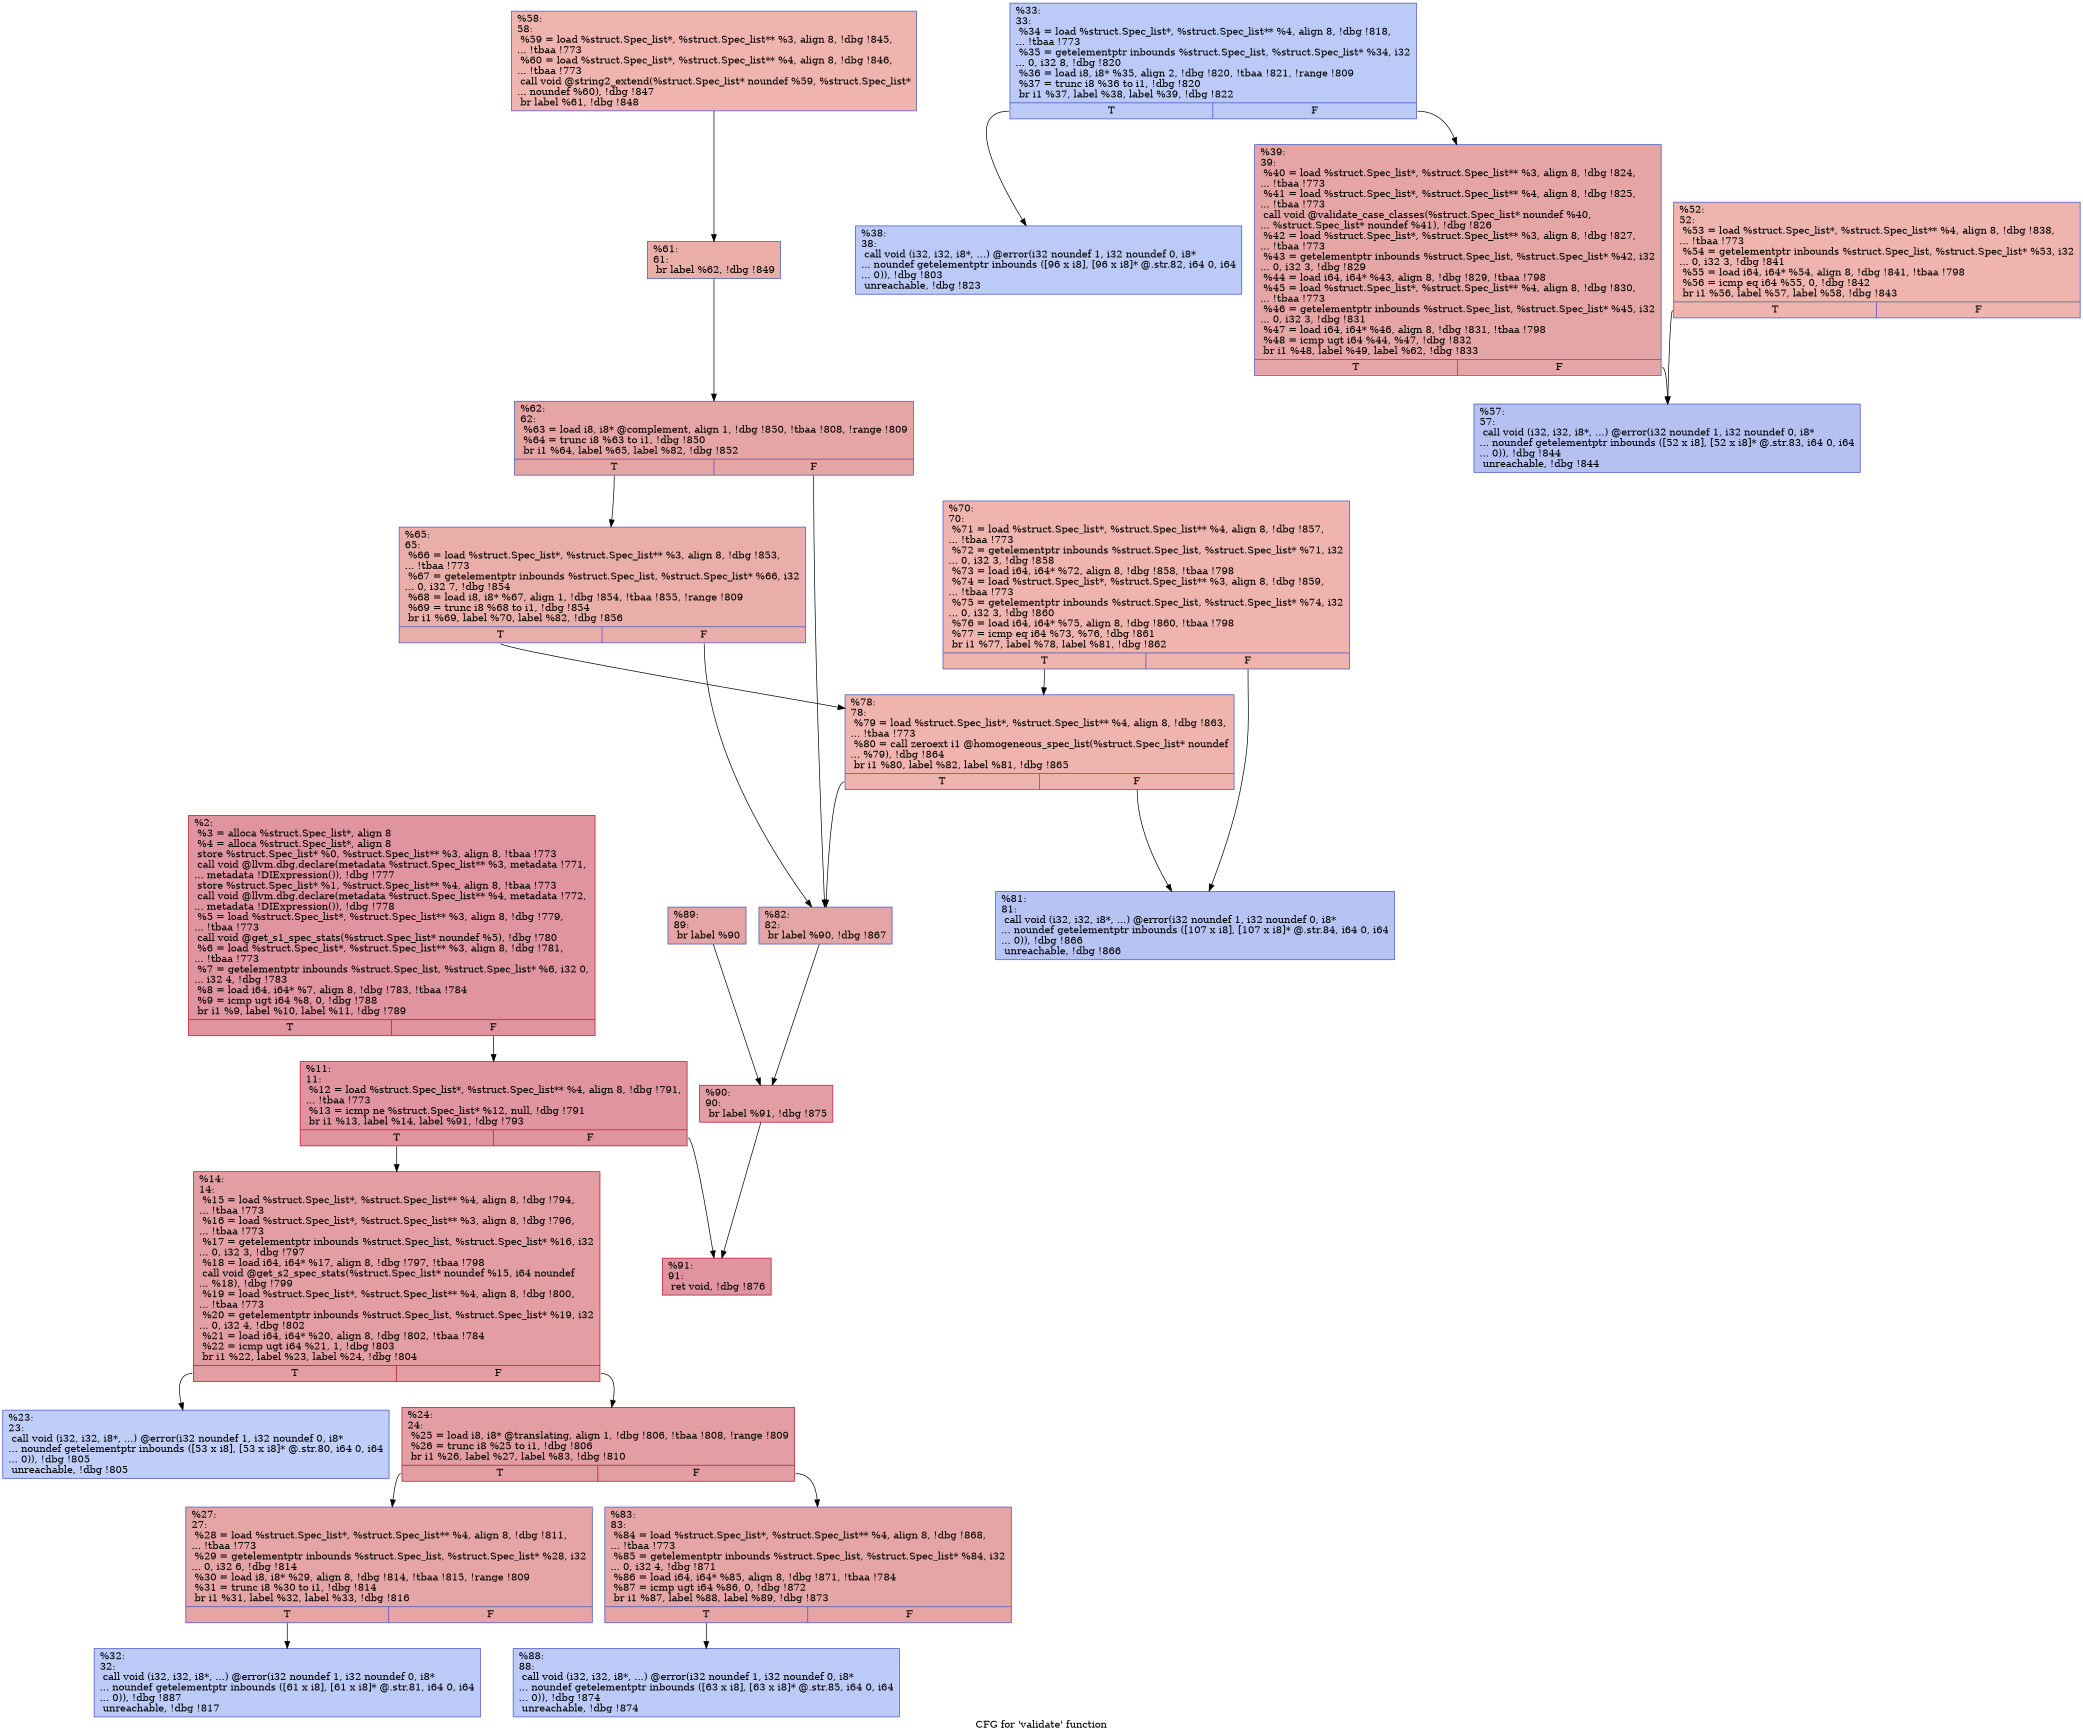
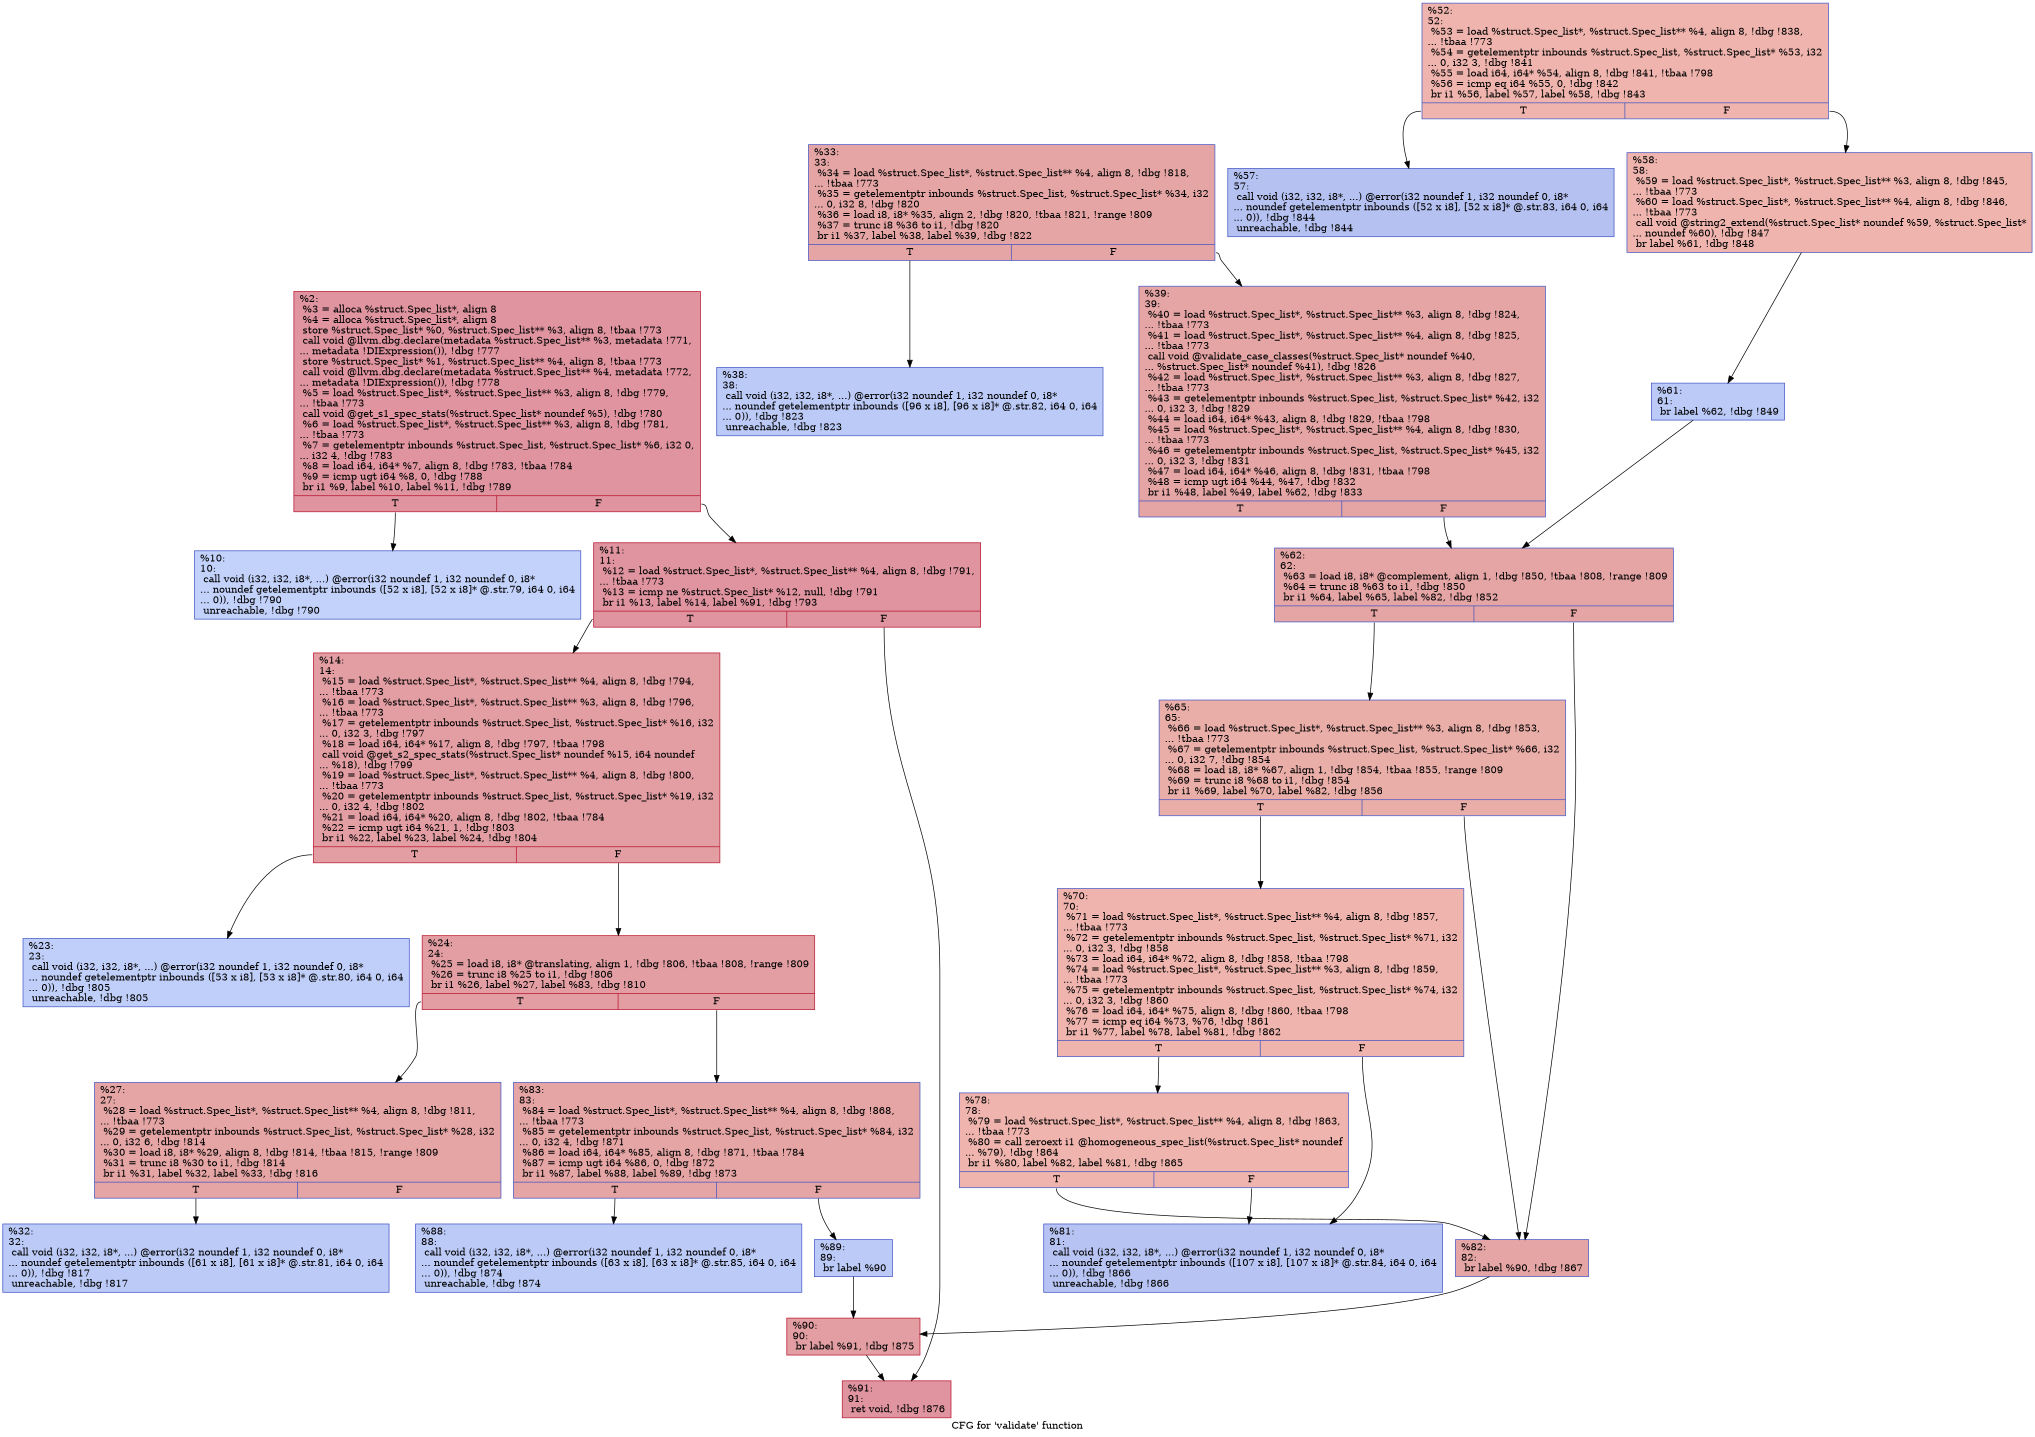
(1213, 61) -> (1012, 203)
none -> (1846, 124)
(714, 260) -> (1718, 402)
(902, 275) -> (763, 417)
(1667, 382) -> (1445, 530)
none -> (388, 585)
(669, 677) -> (1261, 849)
(707, 926) -> (853, 1258)
none -> (823, 1217)
(141, 1698) -> (50, 1273)
